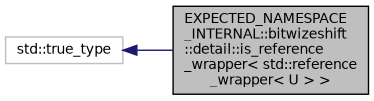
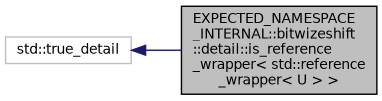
(64, 50) -> (68, 50)
